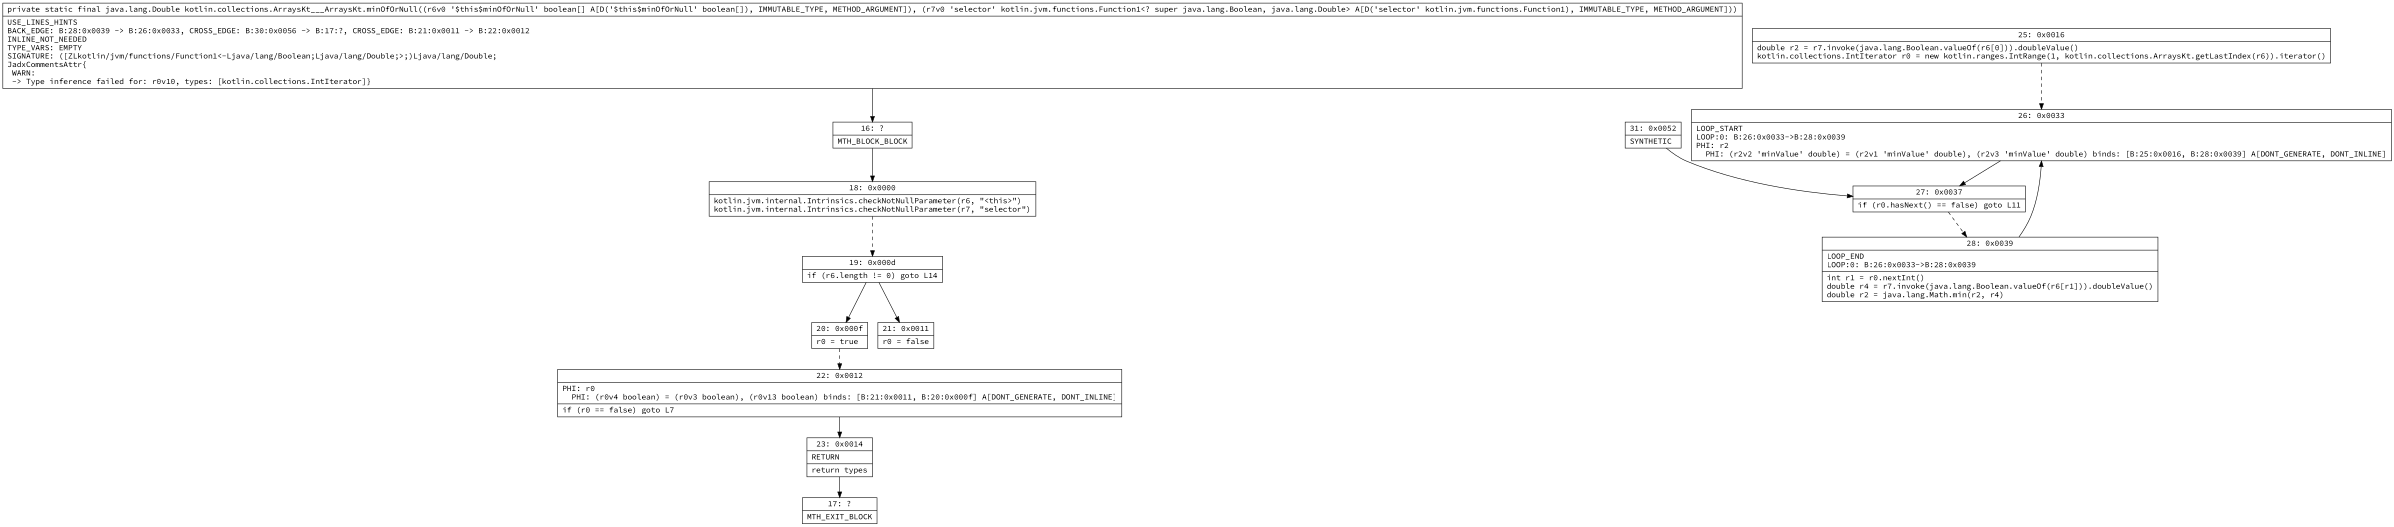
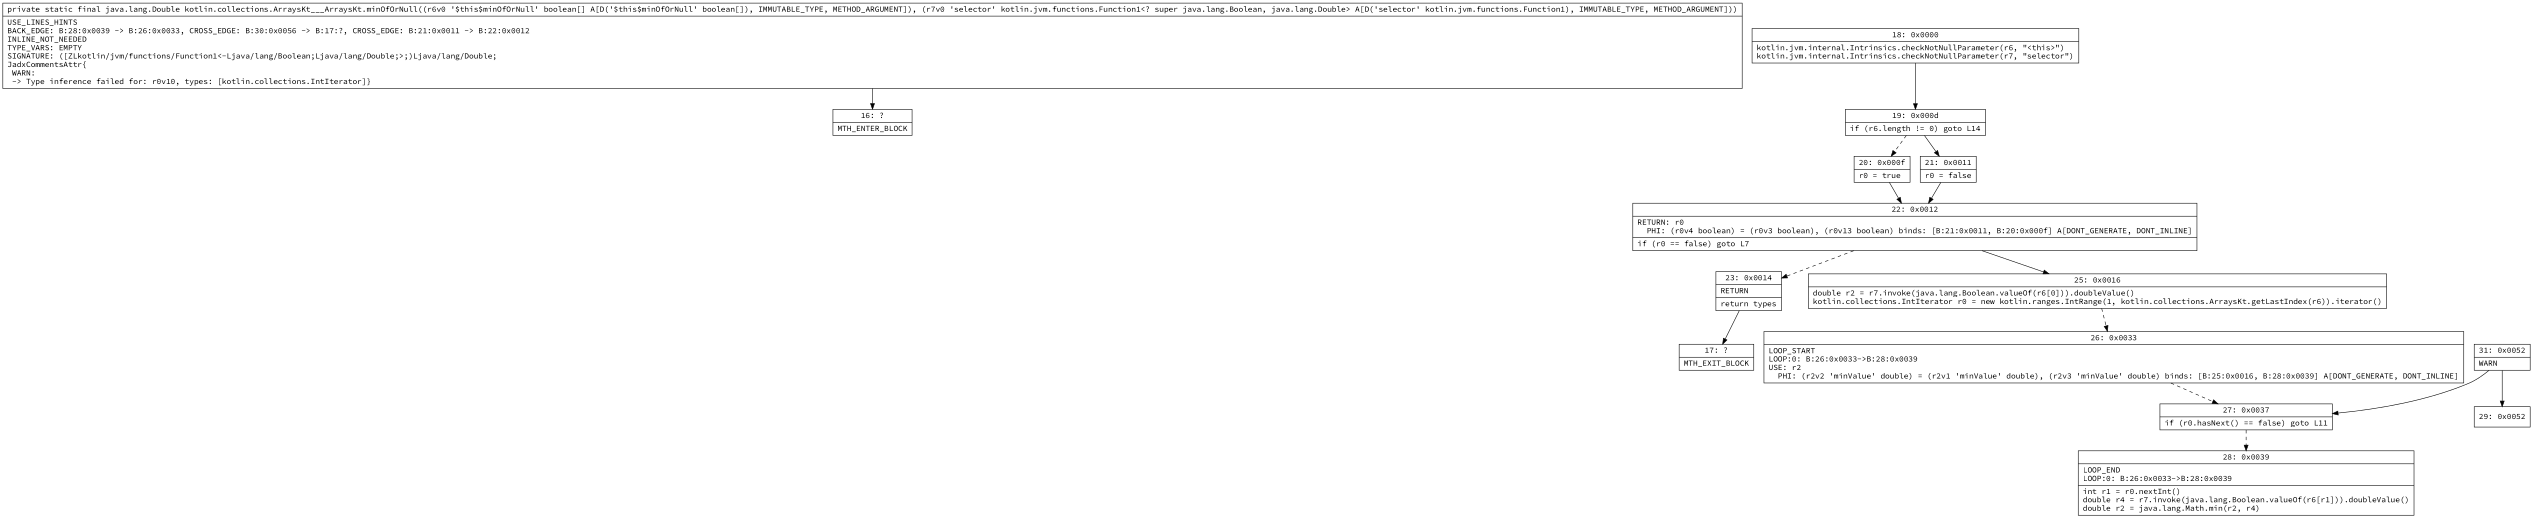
(873, 141) -> (873, 129)
(1651, 141) -> (2488, 363)
(1715, 146) -> (1787, 368)
(873, 162) -> none
(1982, 172) -> (2192, 392)
none -> (1936, 190)
(2035, 204) -> none
(873, 233) -> (1915, 83)
none -> (2013, 261)
(857, 300) -> (1900, 144)
(840, 356) -> (1894, 190)
(581, 389) -> (1663, 222)
none -> (2502, 417)
(840, 425) -> (1820, 263)
